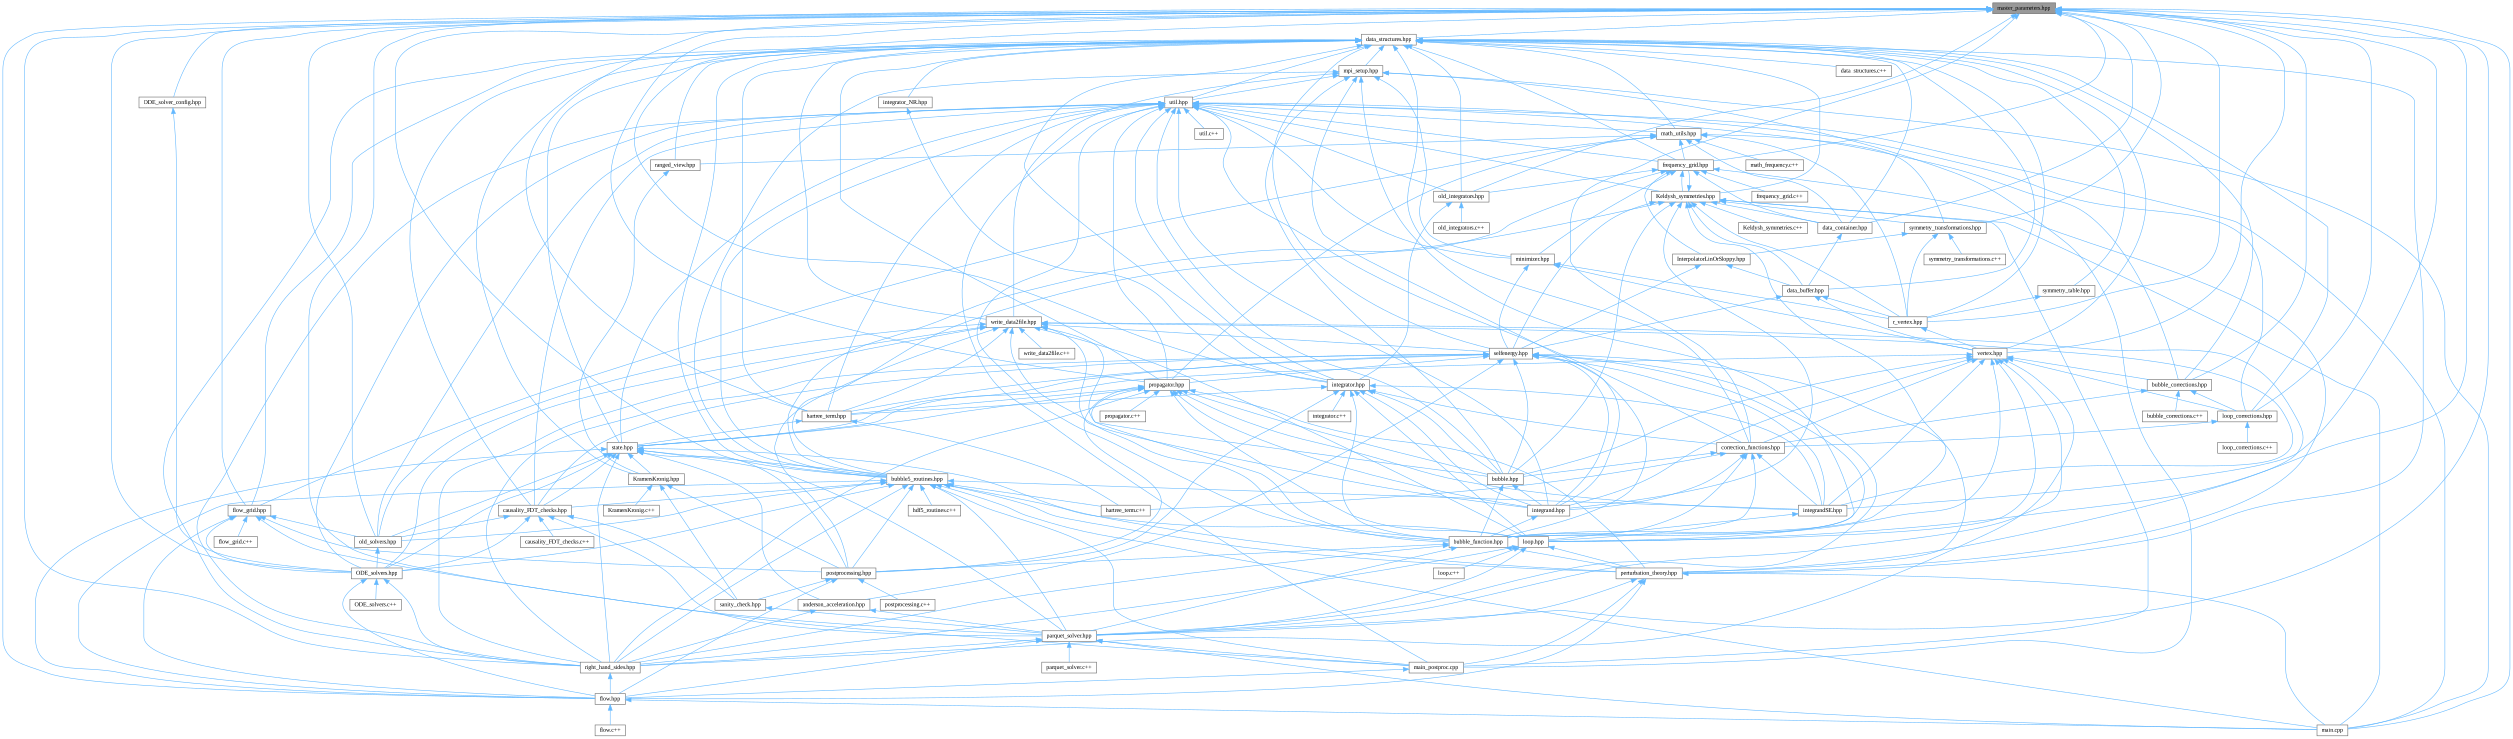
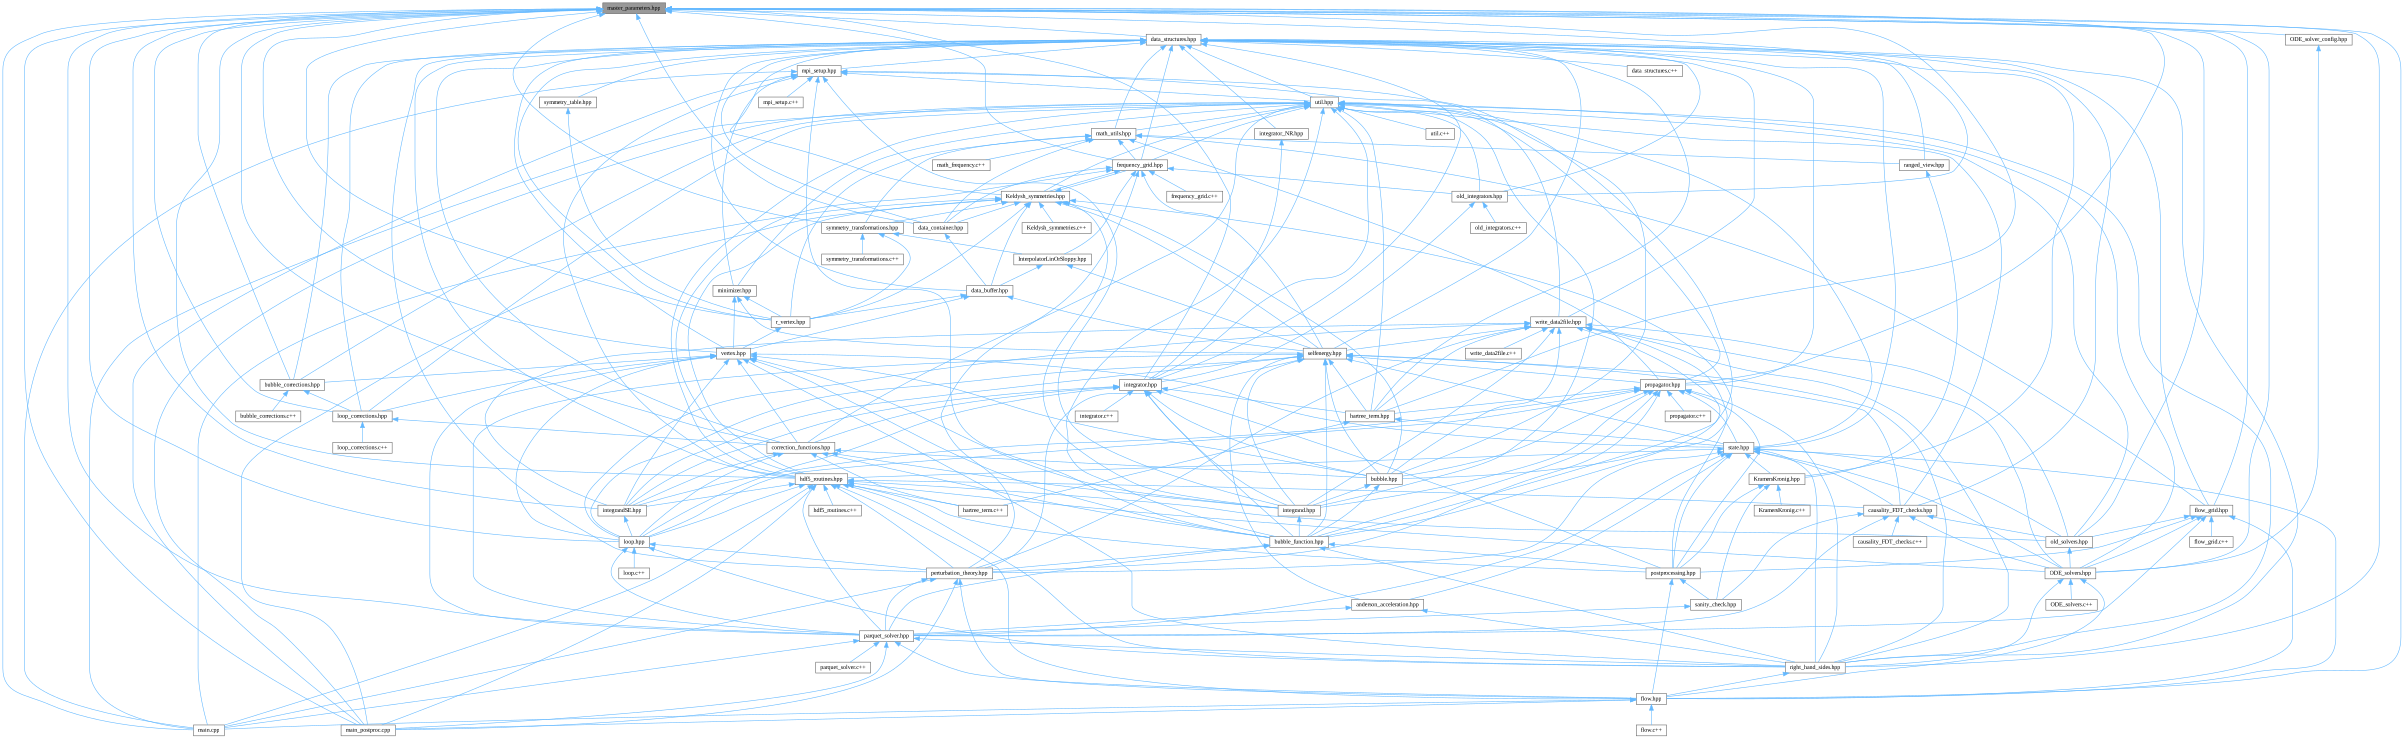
none -> (781, 102)
(1603, 211) -> (1248, 243)
(1963, 417) -> none
(917, 479) -> (821, 479)
(908, 605) -> none
(1014, 684) -> (1013, 715)
